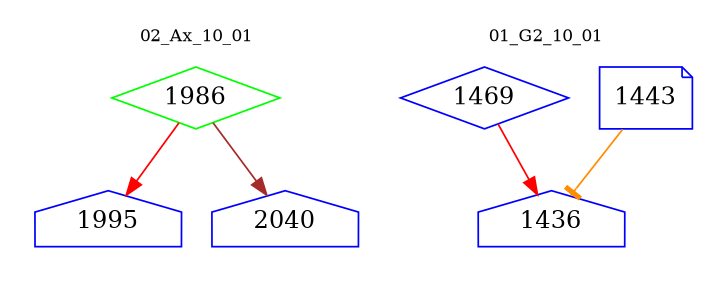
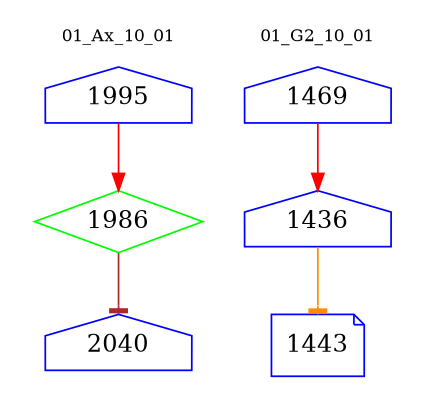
(197, 37) -> (119, 37)
(484, 98) -> (318, 98)
(158, 152) -> (119, 148)
(235, 152) -> (119, 279)
(599, 159) -> (318, 276)
